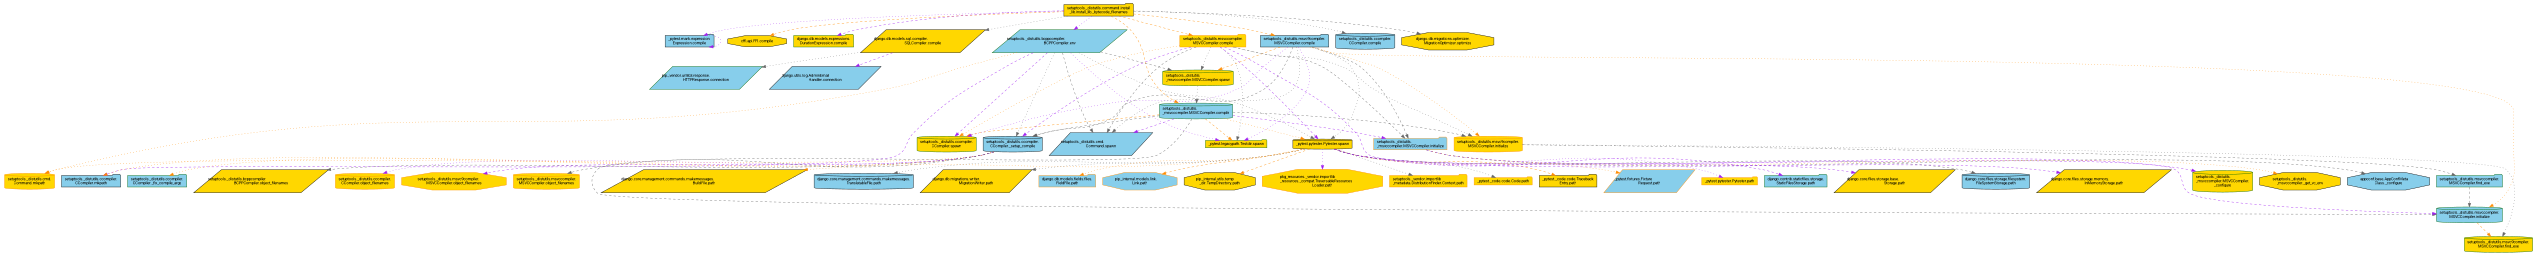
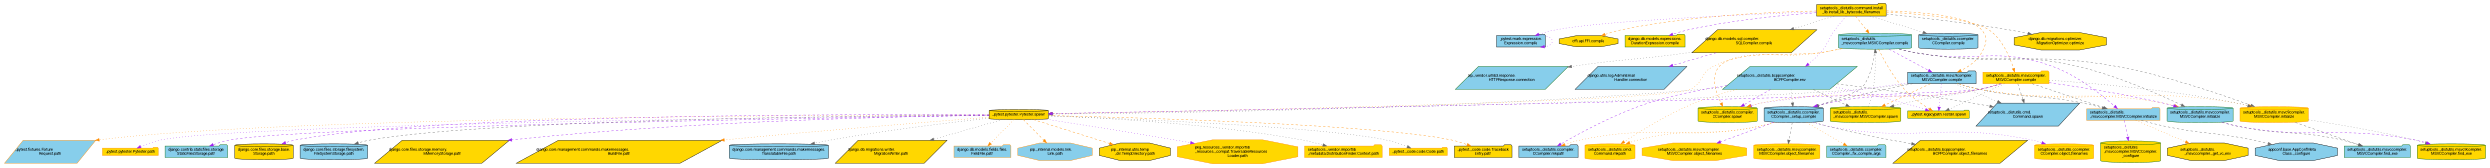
(1156, 125) -> (1909, 60)
(1895, 181) -> (264, 152)
(2469, 195) -> (2315, 135)
(2483, 228) -> (2334, 133)
